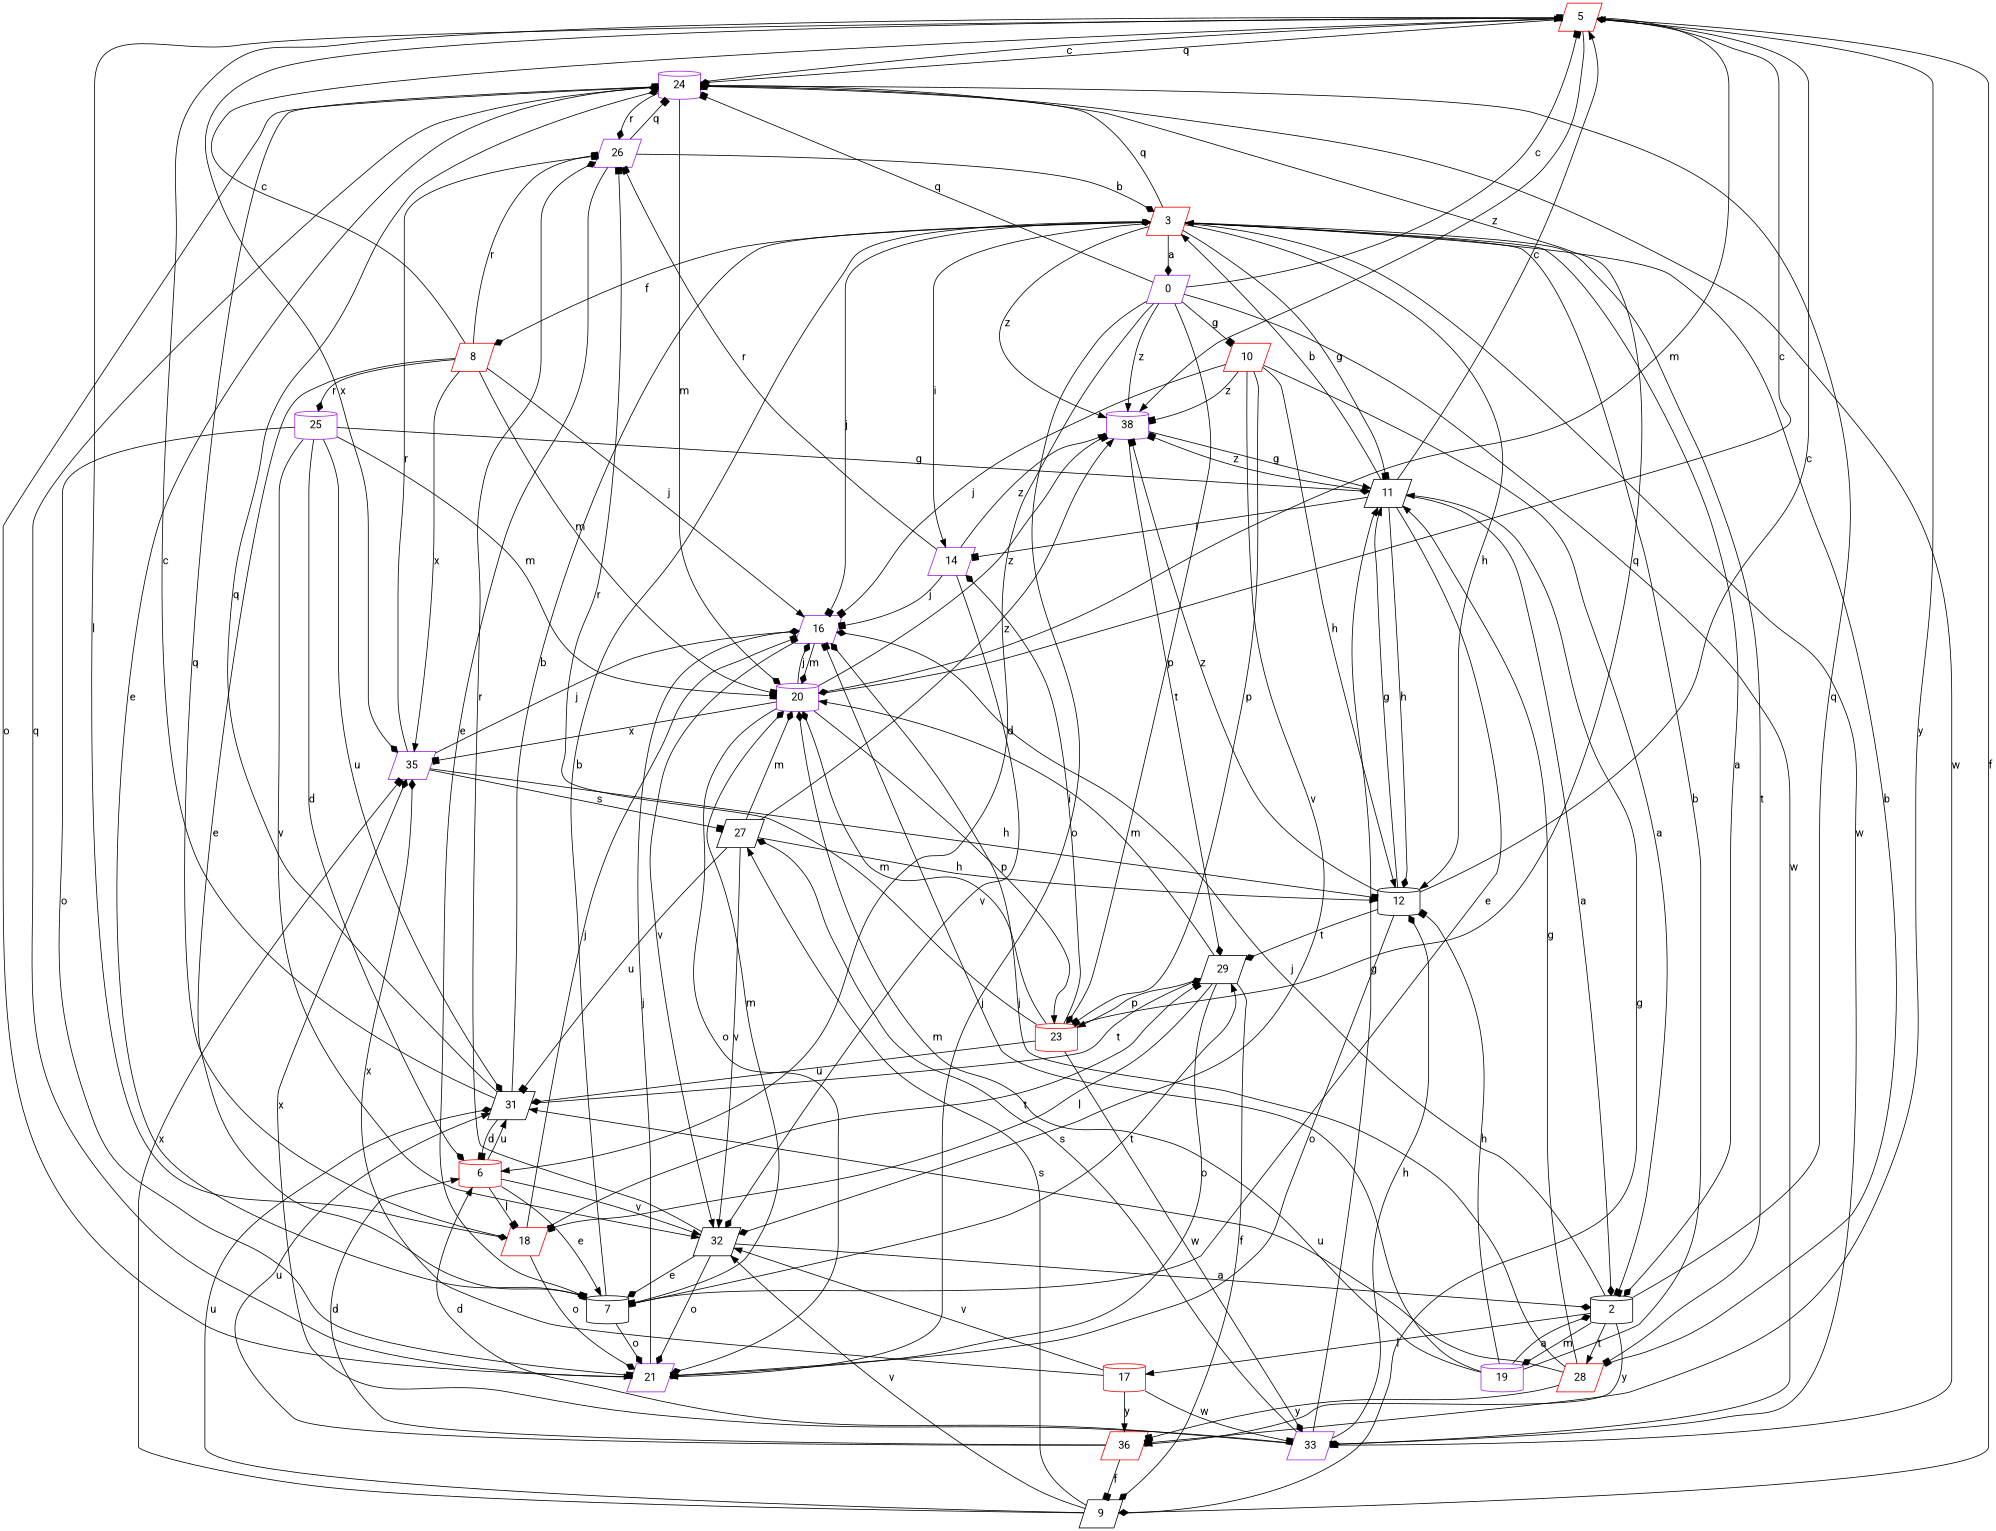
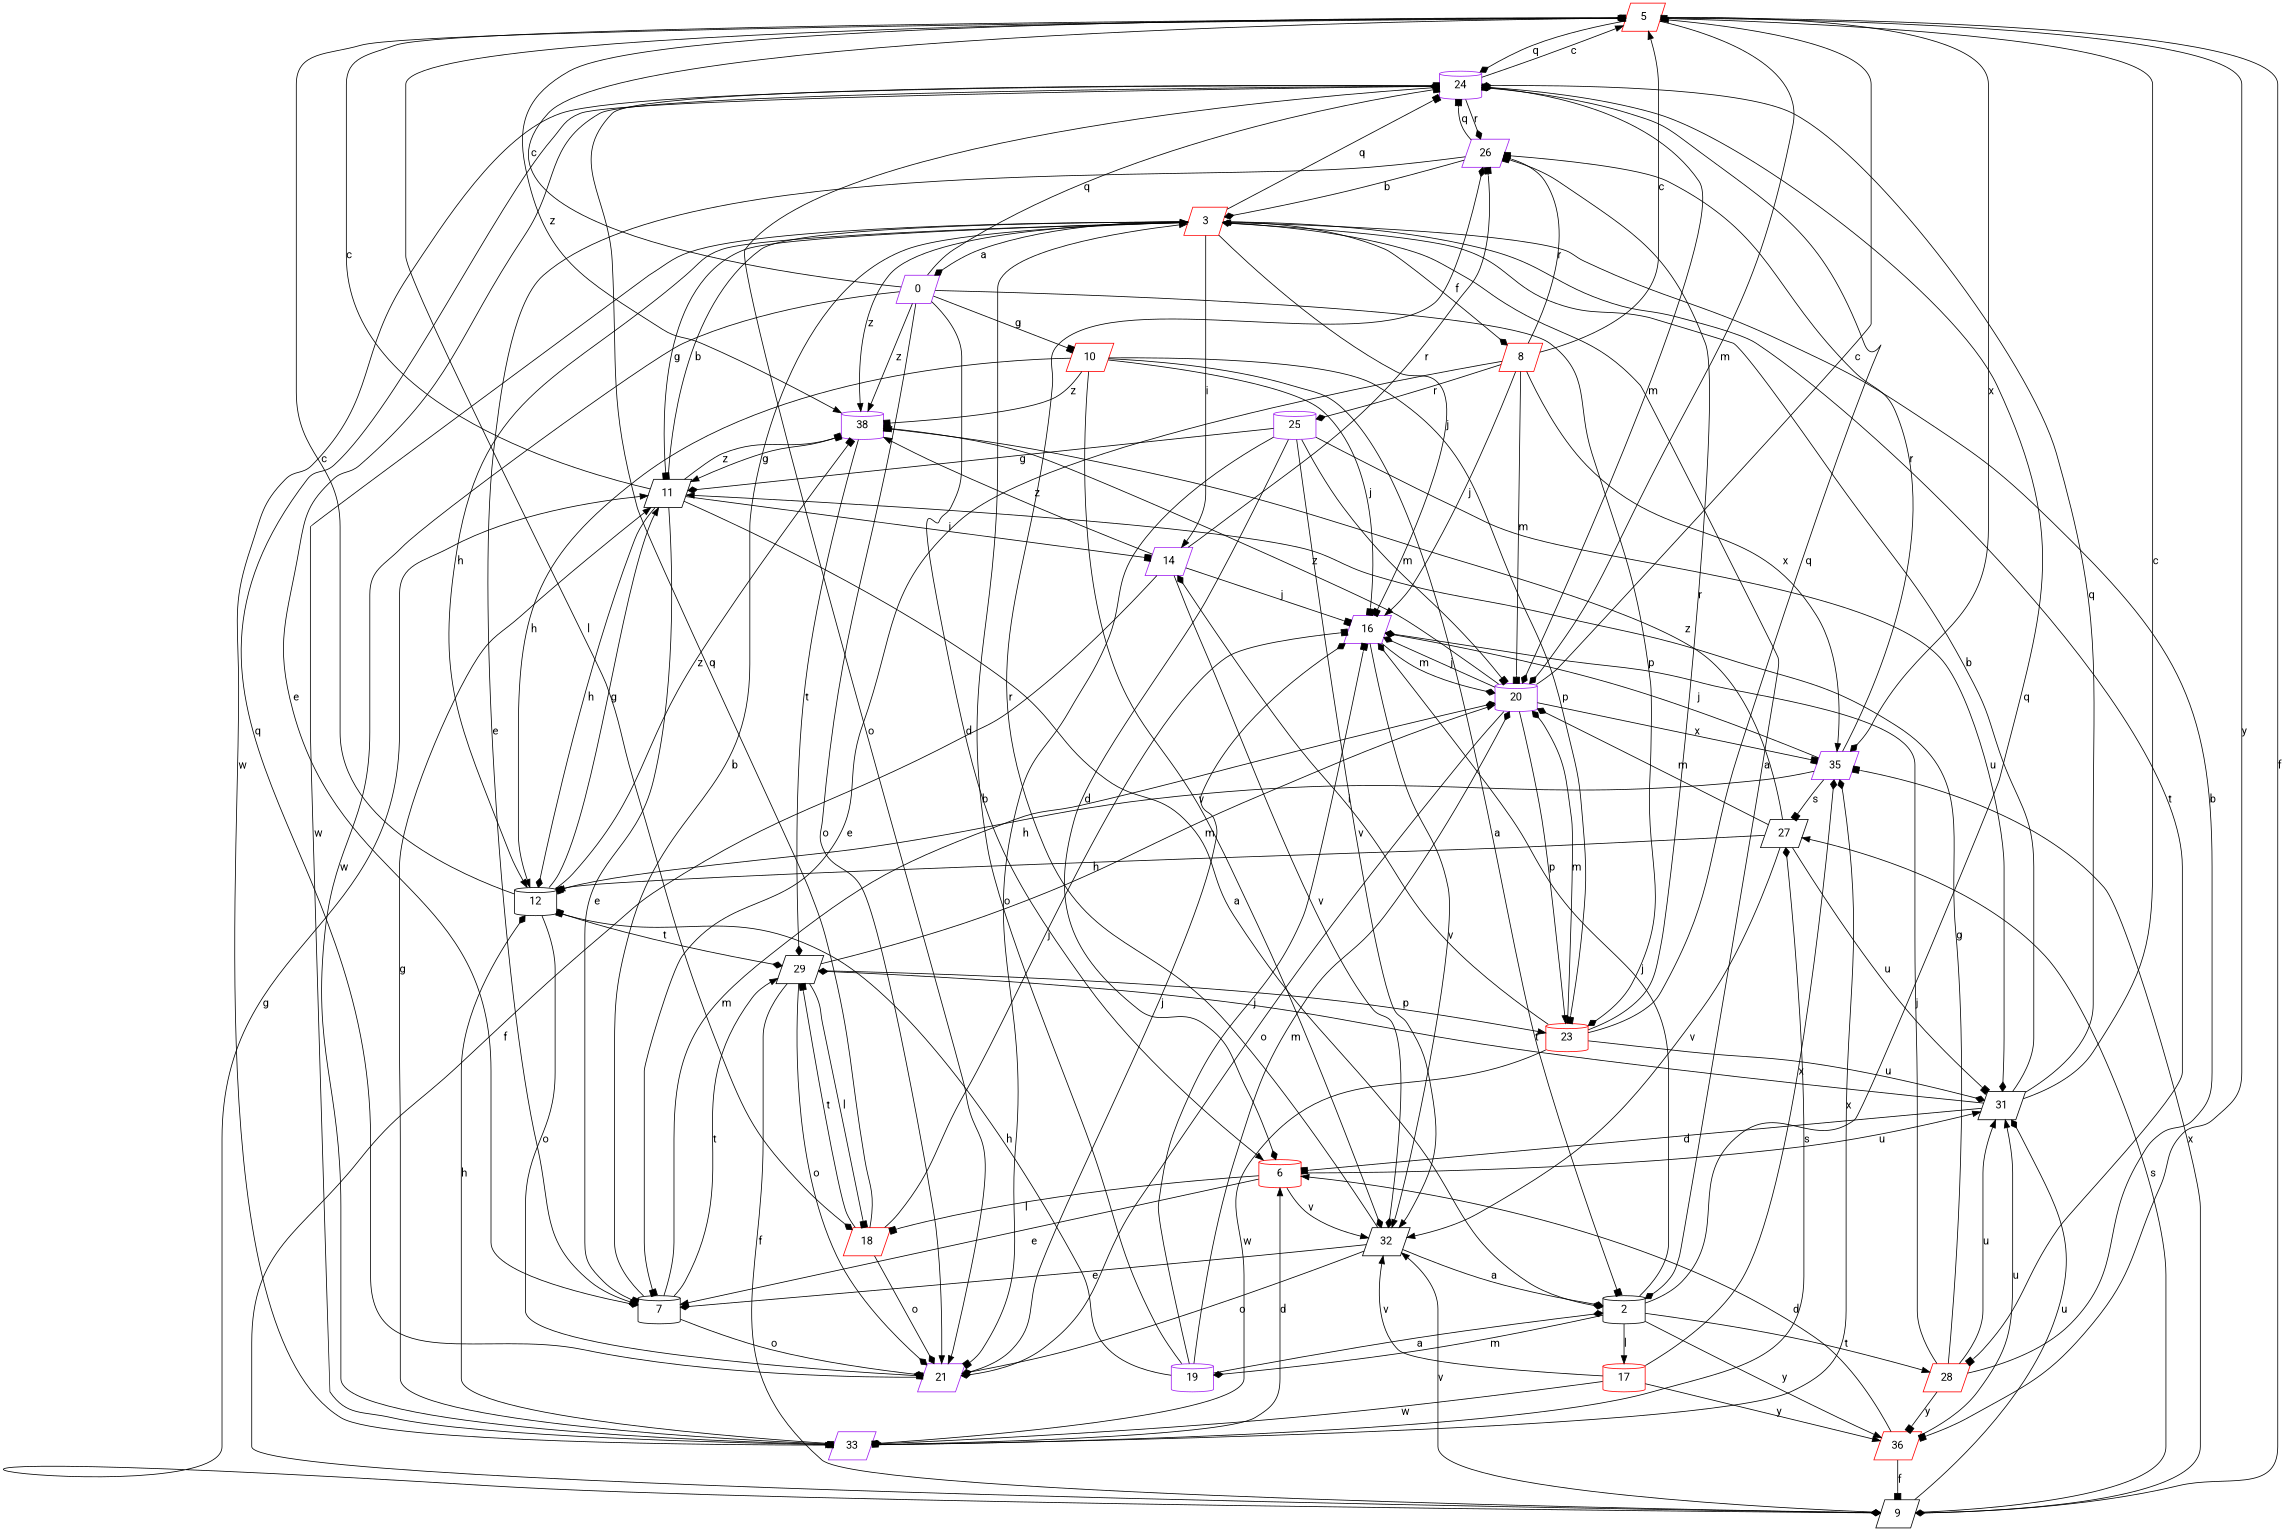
none -> (400, 1468)
